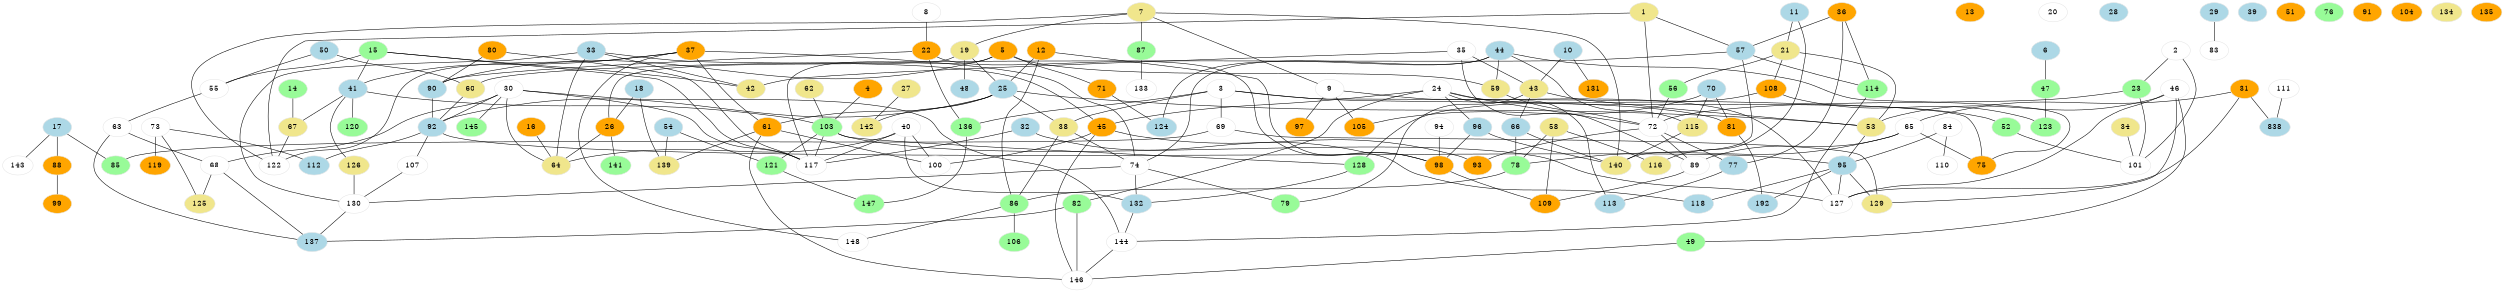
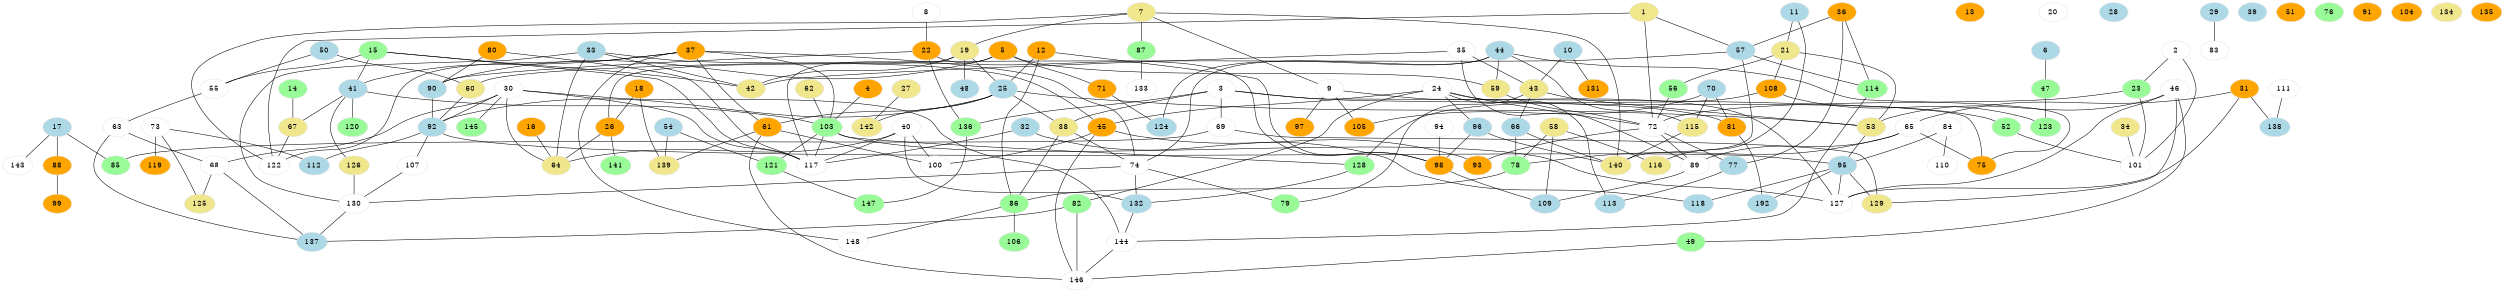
none -> (789, 62)
none -> (858, 70)
(639, 89) -> (639, 89)
(2275, 127) -> (2275, 127)
(1545, 204) -> (1545, 204)
